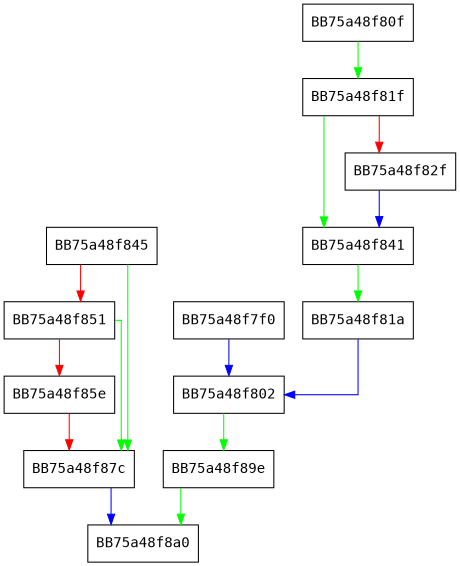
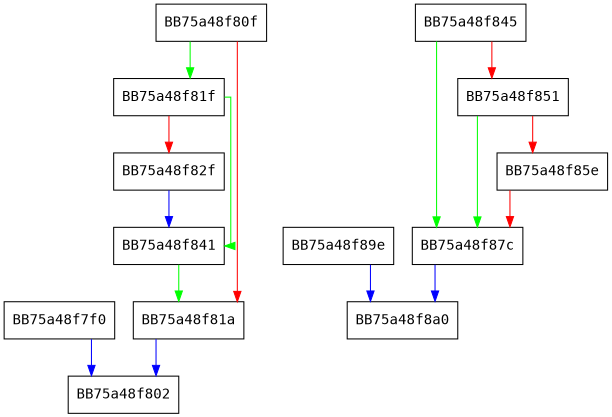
none -> (237, 166)
(224, 427) -> none
(181, 501) -> (370, 278)
